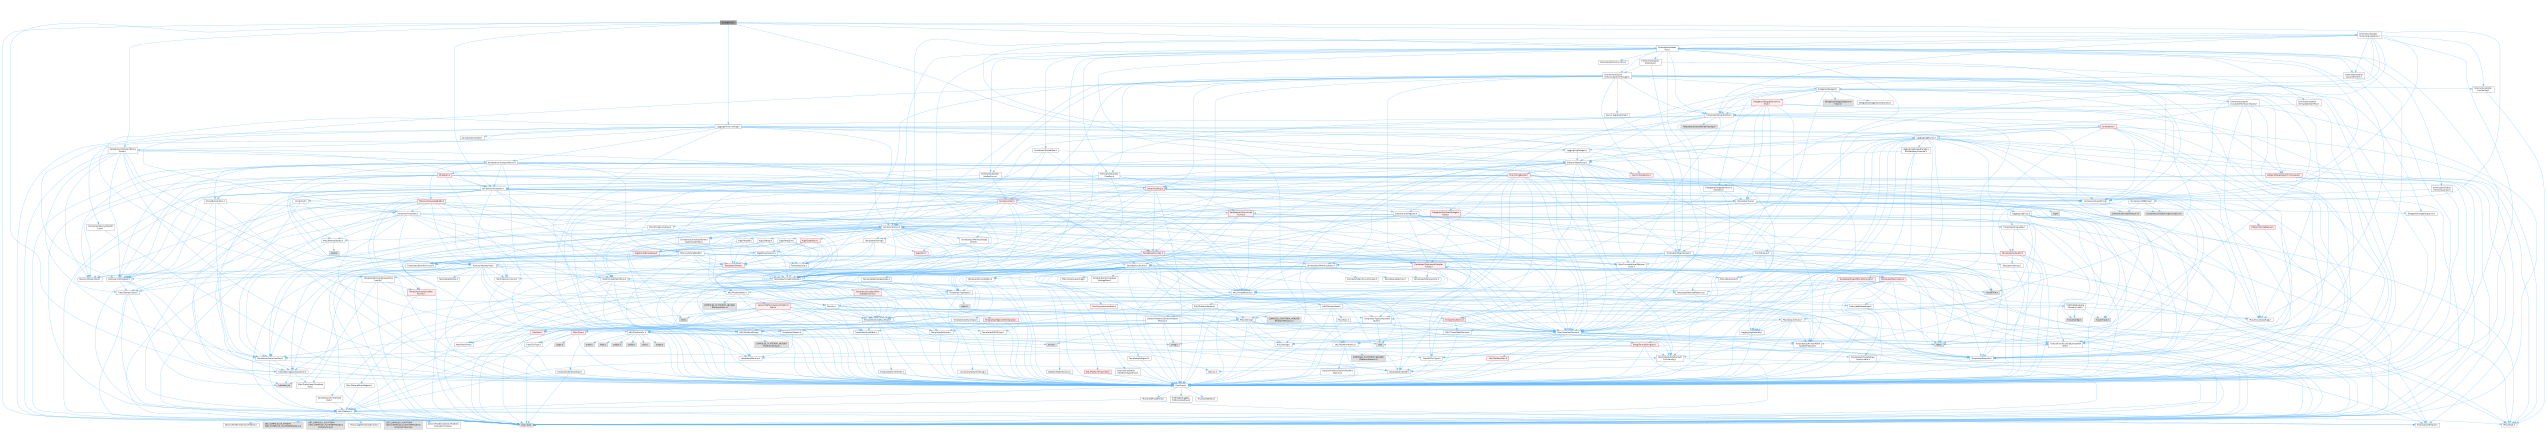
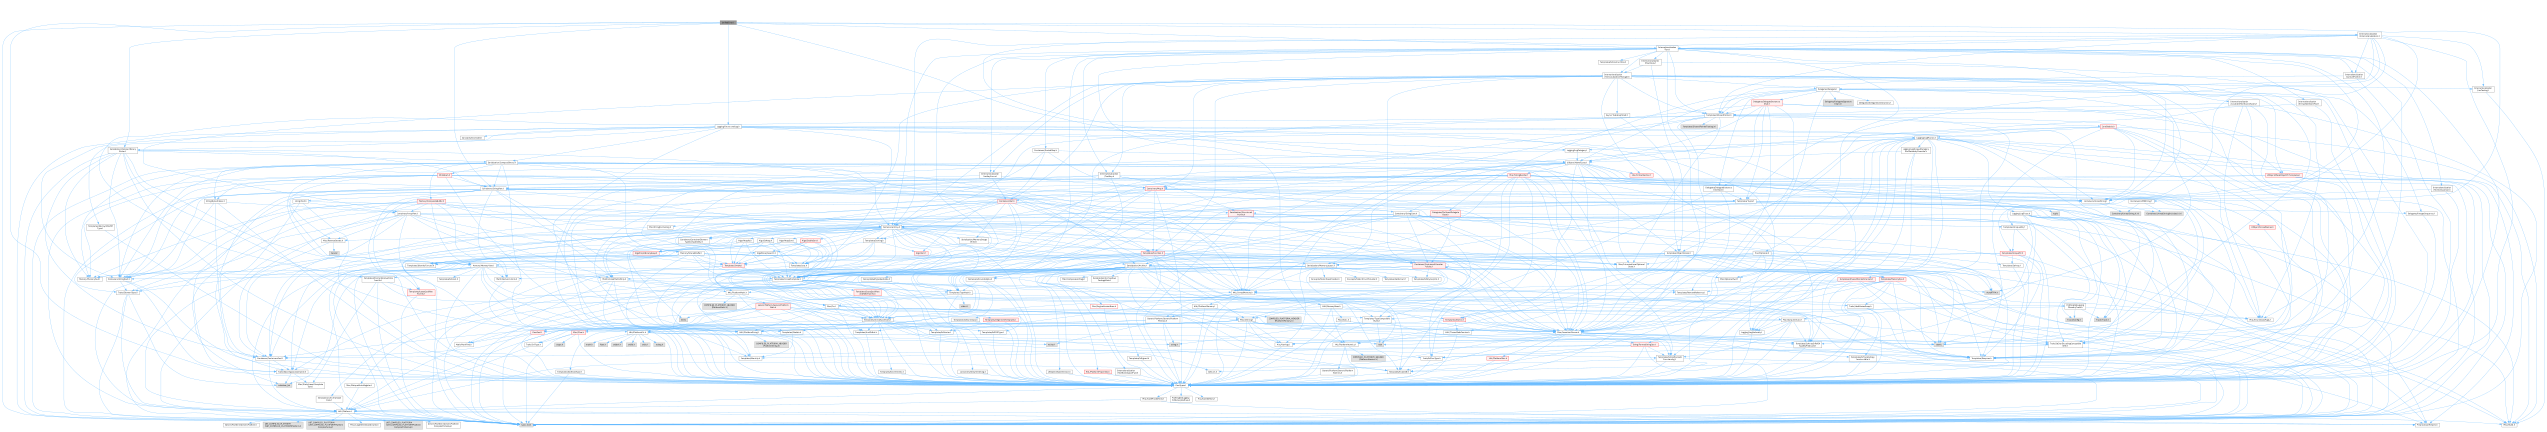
none -> (1325, 279)
